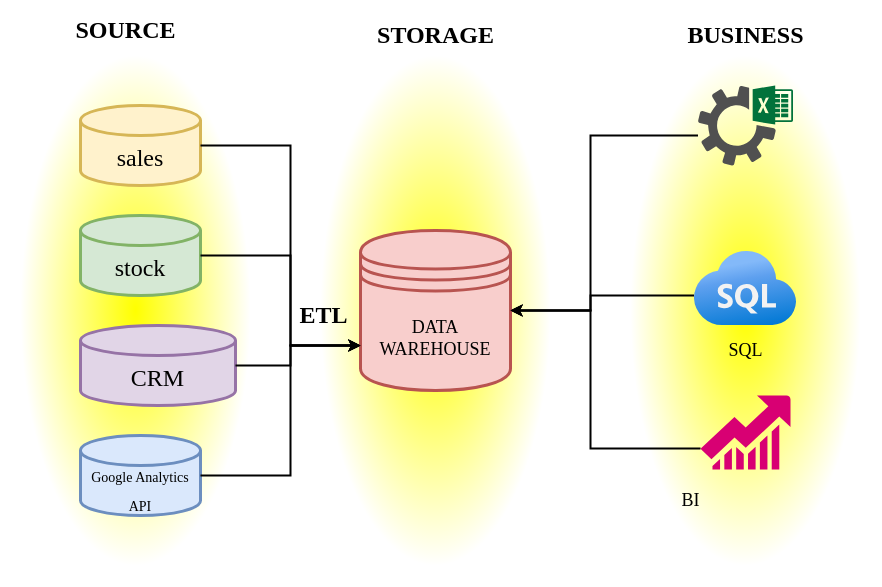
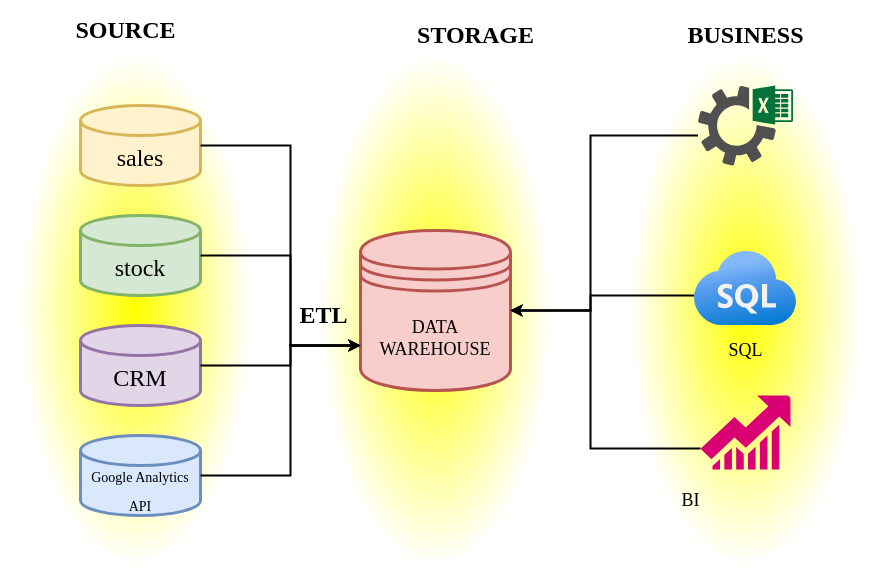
(436, 36) -> (476, 36)
(158, 366) -> (141, 366)
